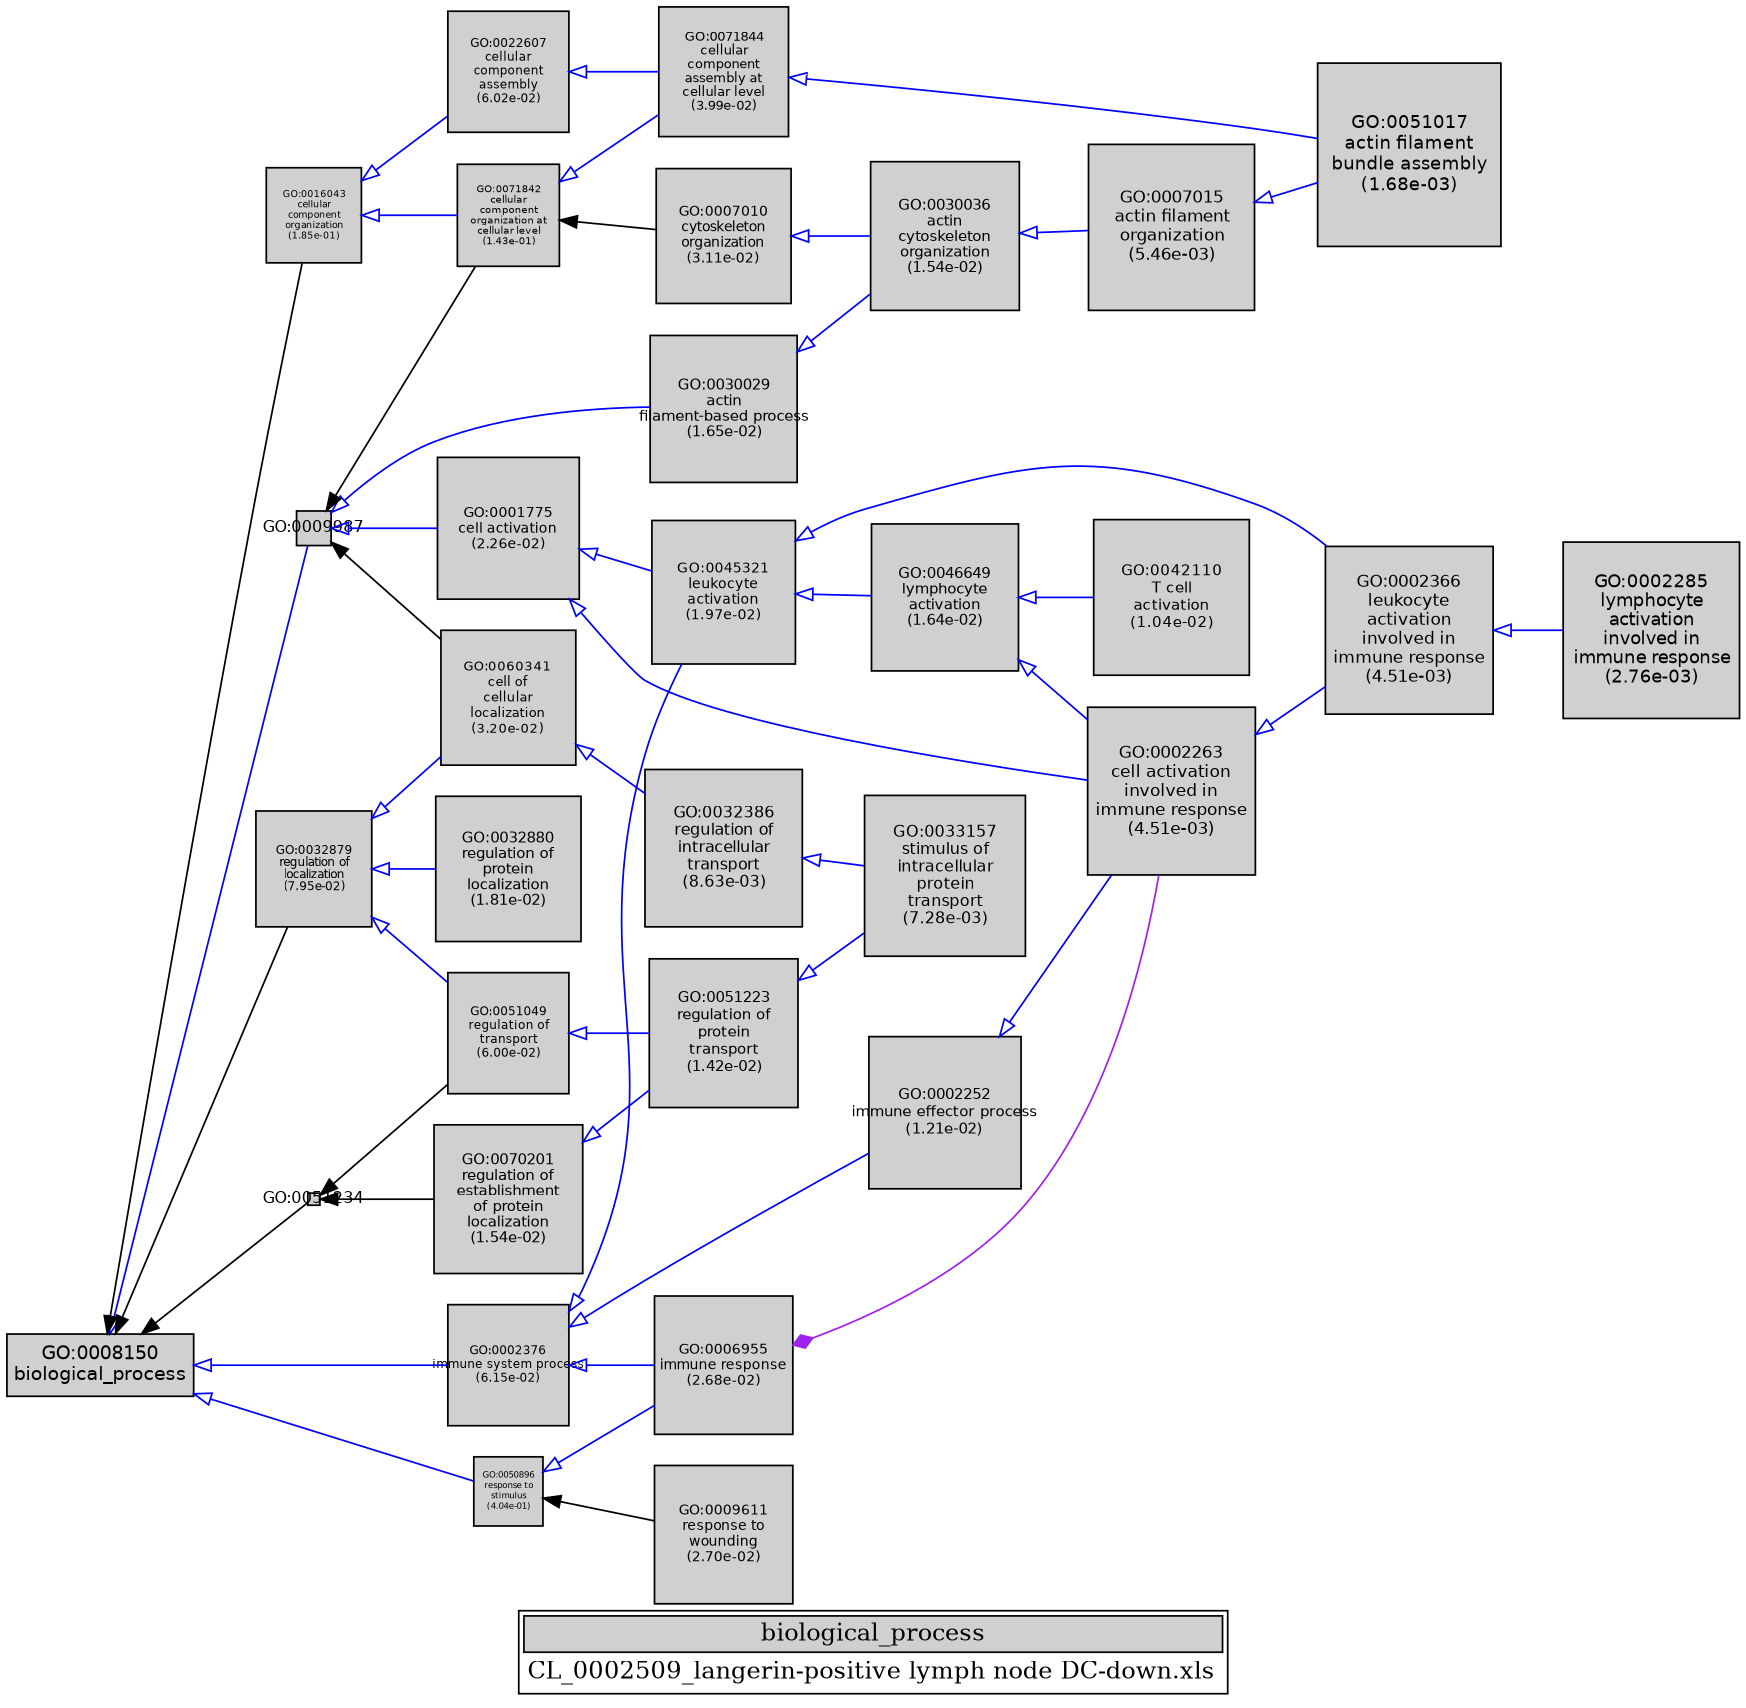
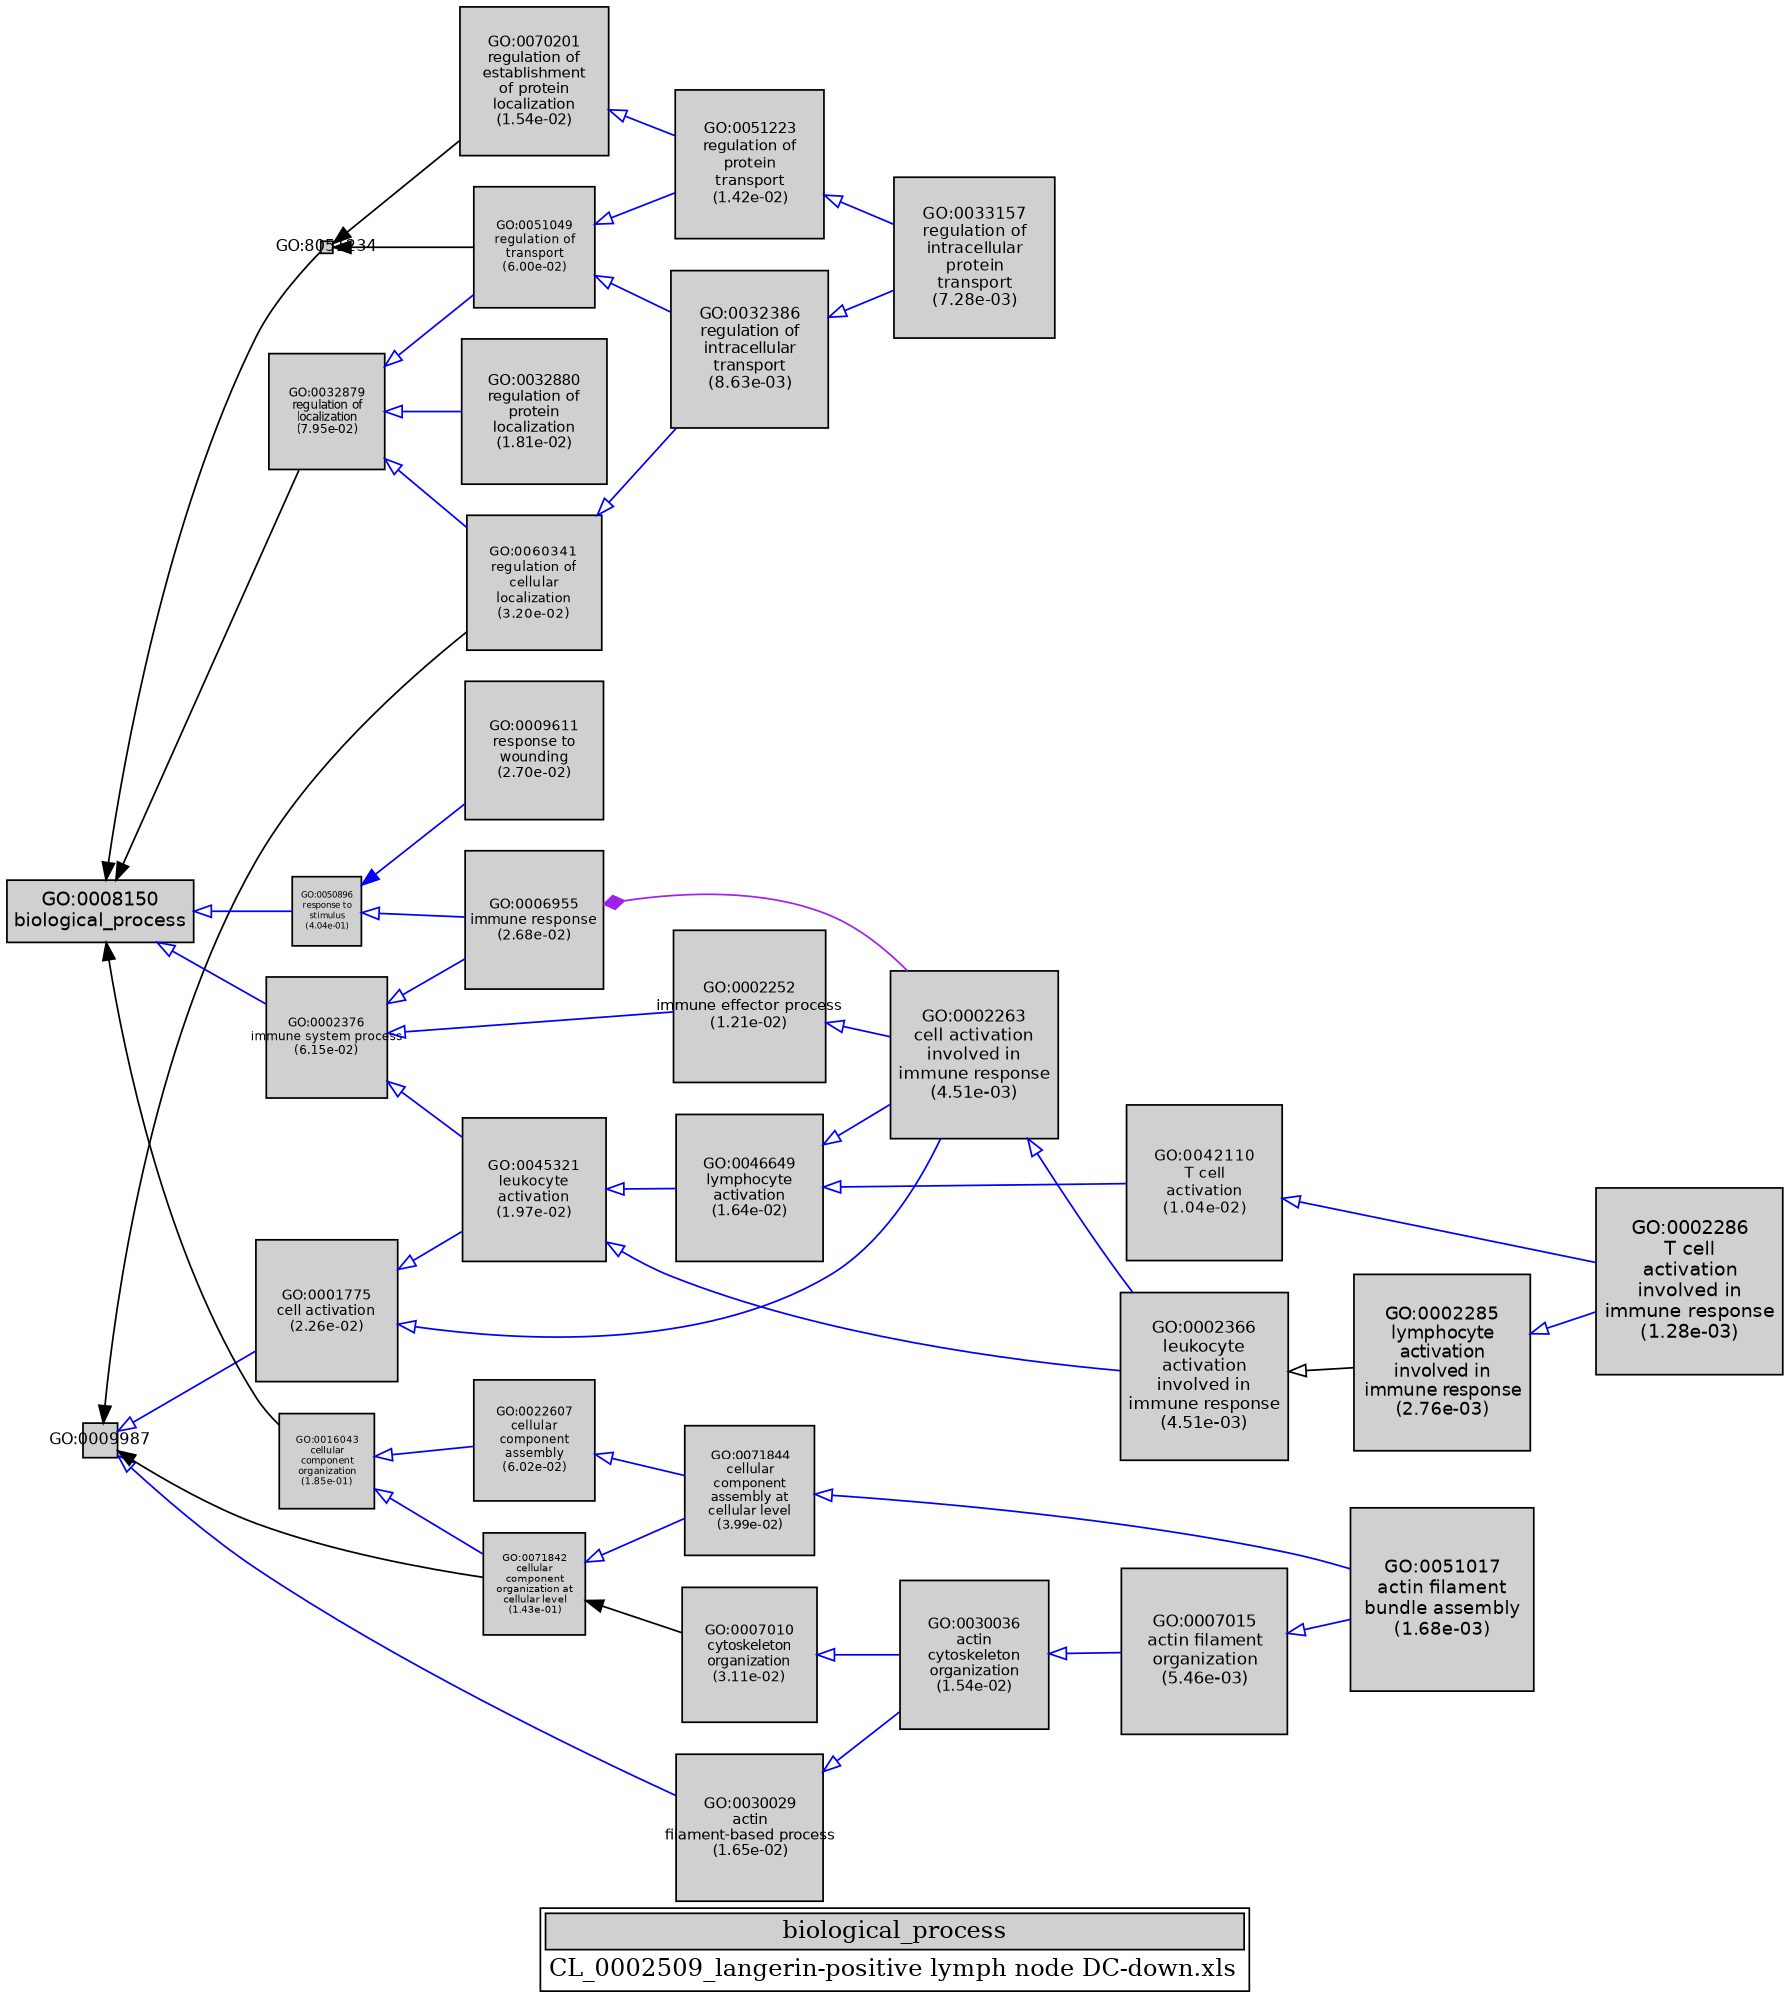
none -> (640, 298)
(1537, 630) -> (1330, 1369)
(508, 682) -> (534, 567)
(946, 849) -> (975, 231)
(211, 931) -> none
(314, 1199) -> (327, 247)
none -> (1689, 1281)
(607, 1511) -> (420, 839)
